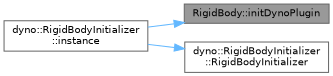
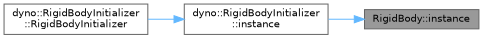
(257, 14) -> (422, 19)
(161, 46) -> (161, 19)
